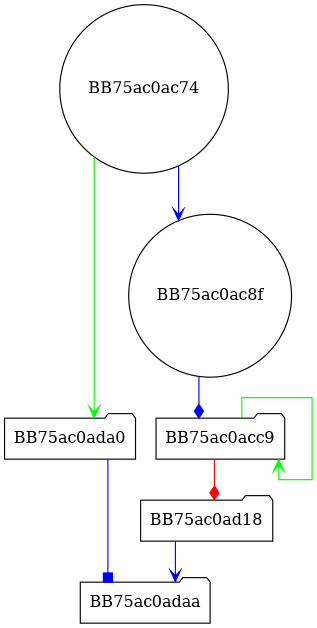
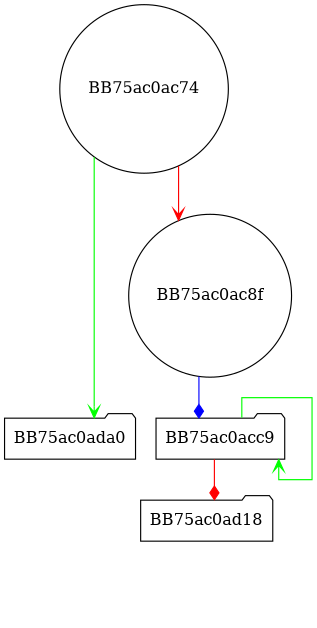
(179, 187) -> (179, 187)
(145, 603) -> none
